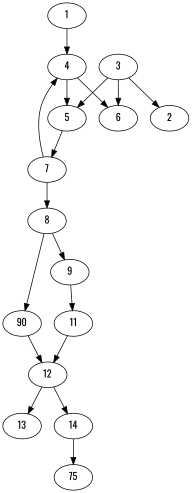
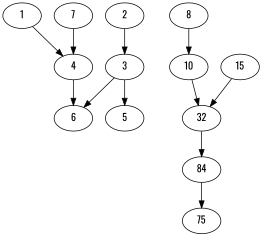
(67, 89) -> none
(141, 90) -> (125, 38)
(58, 141) -> none
(47, 192) -> none
(70, 272) -> none
(22, 323) -> (189, 67)
(73, 323) -> (240, 67)
(48, 375) -> (202, 118)
(22, 426) -> none
(73, 426) -> (202, 170)
